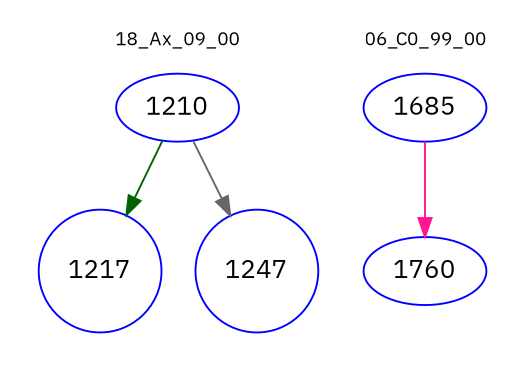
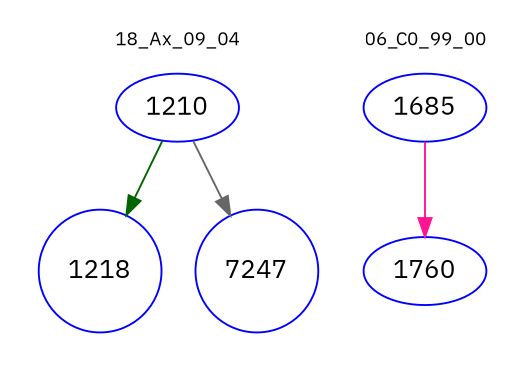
(178, 41) -> (178, 41)
(100, 271) -> (100, 271)
(257, 271) -> (257, 271)
